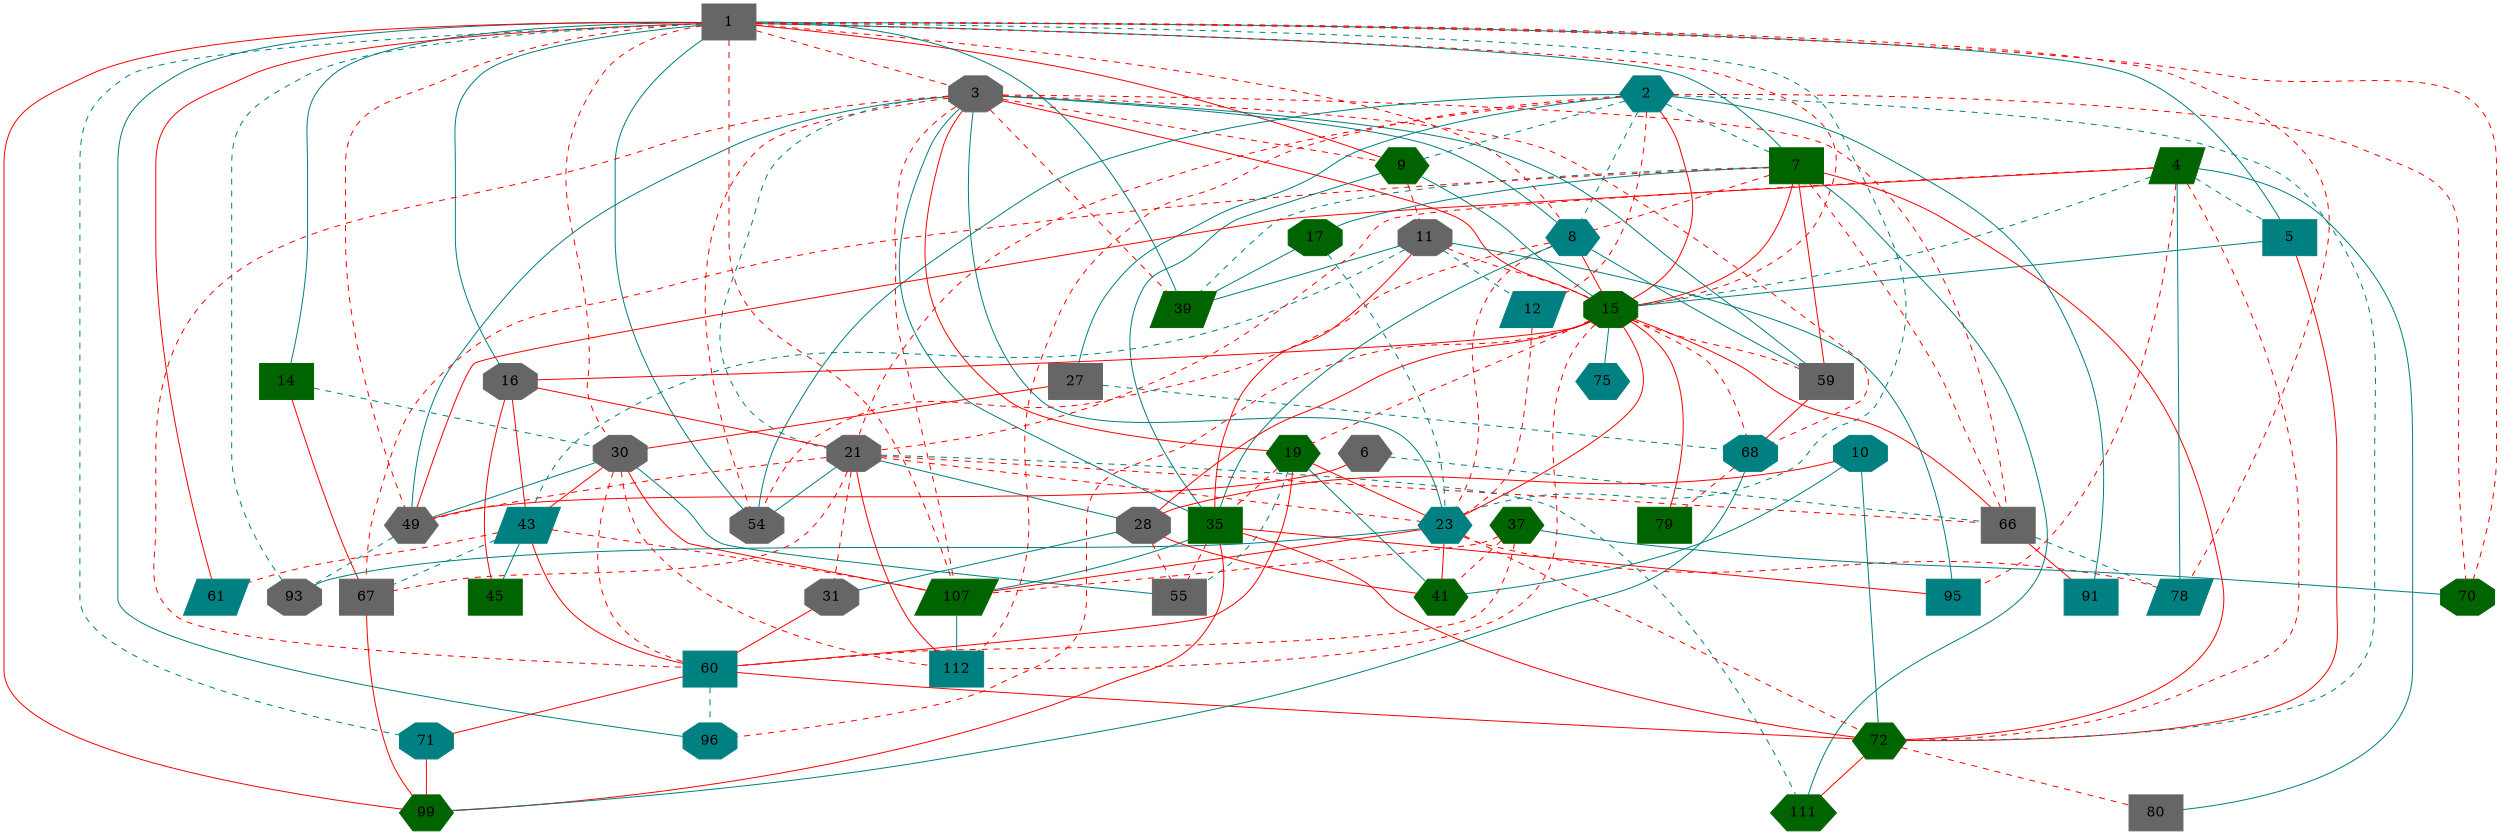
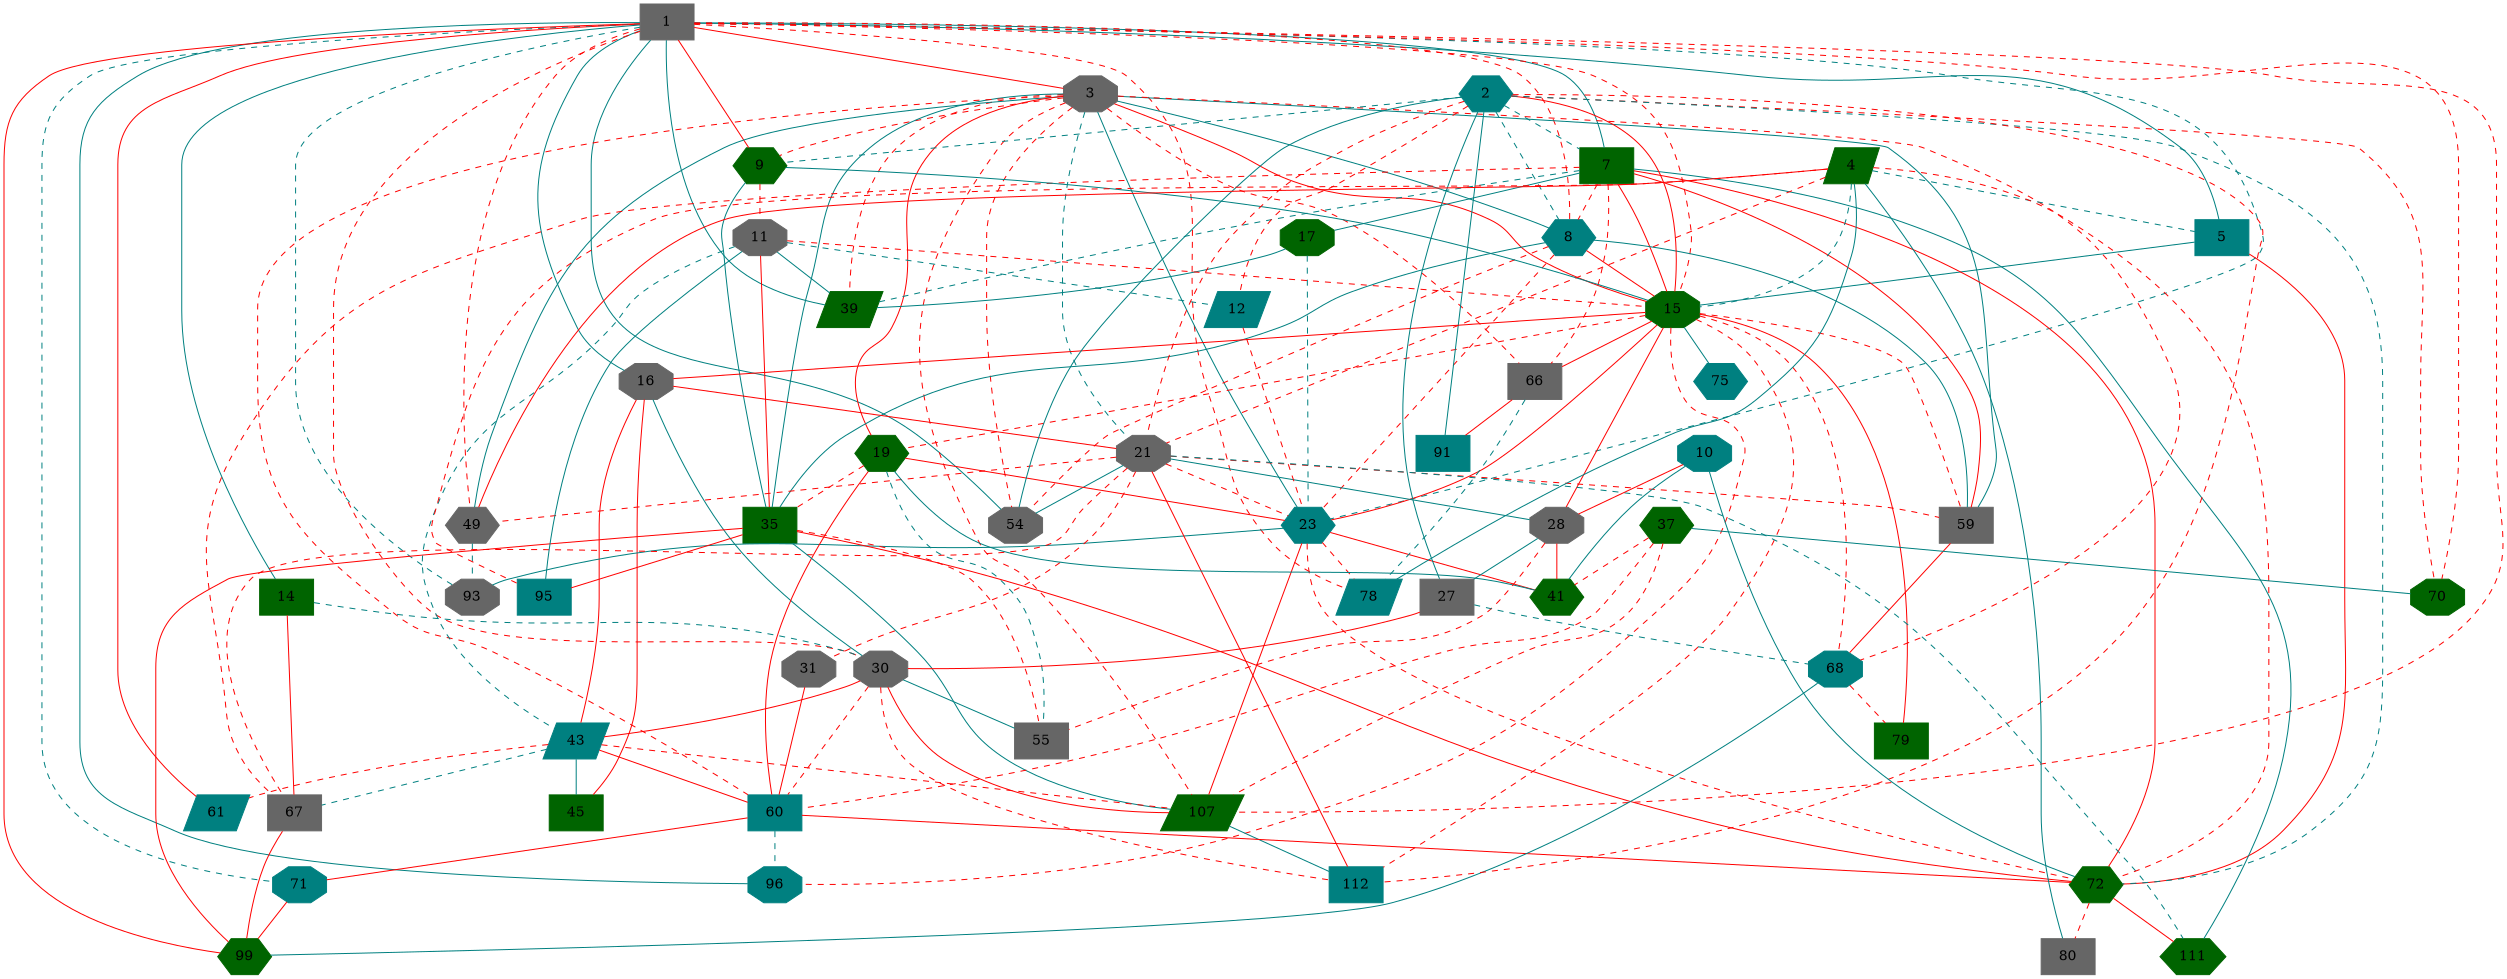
(853, 58) -> (879, 58)
(1365, 453) -> none
(1238, 478) -> (1671, 491)
(514, 490) -> (753, 564)
(988, 561) -> (1506, 559)
